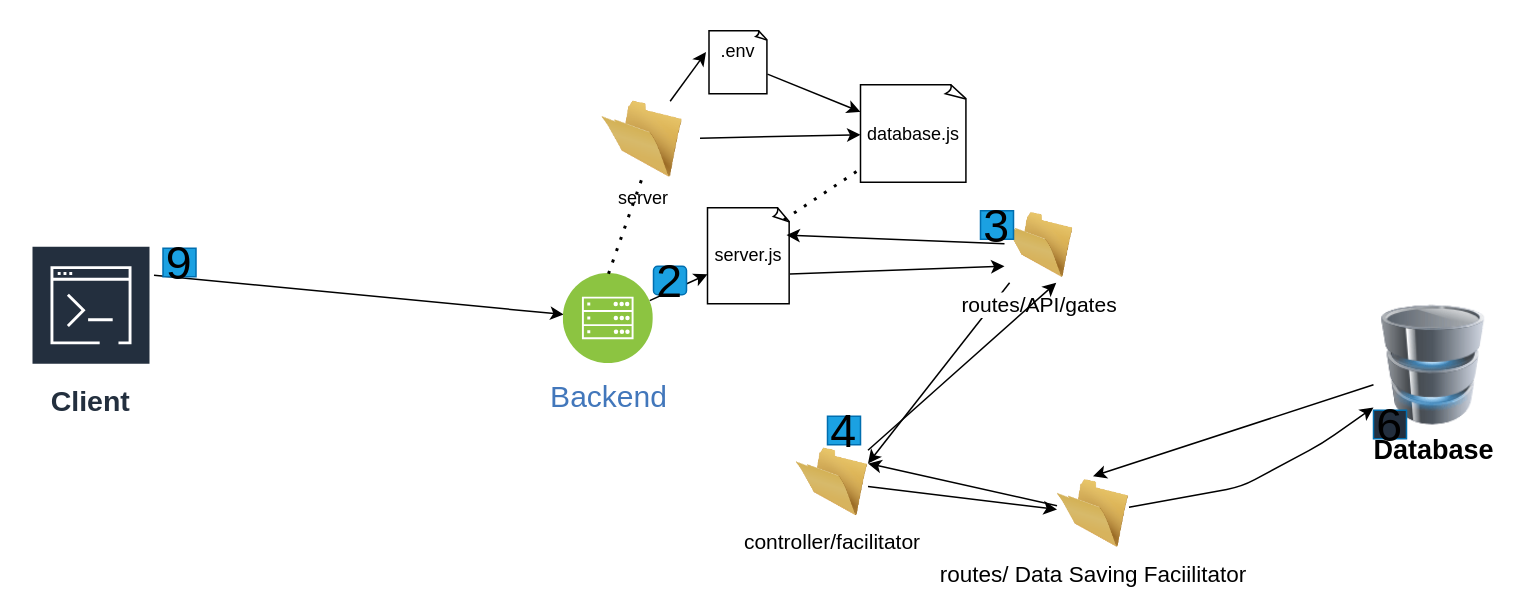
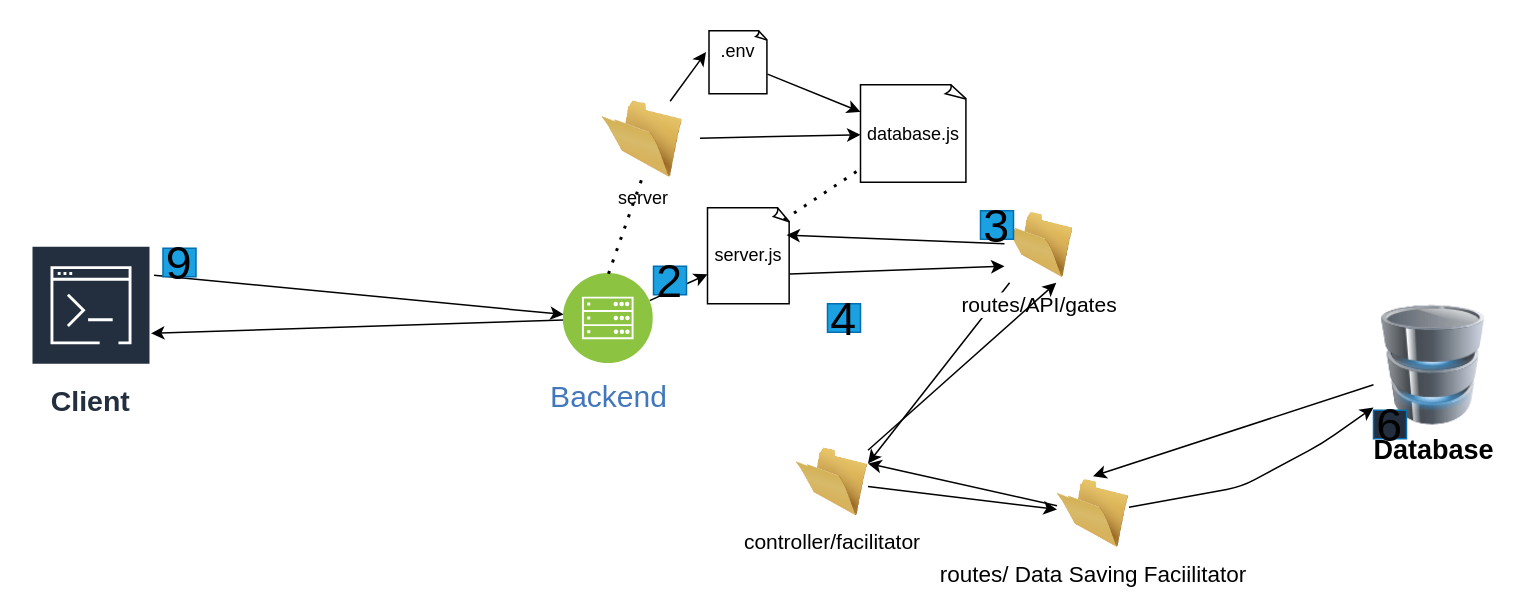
(670, 281) -> (670, 281)
none -> (362, 327)
(844, 431) -> (844, 318)
